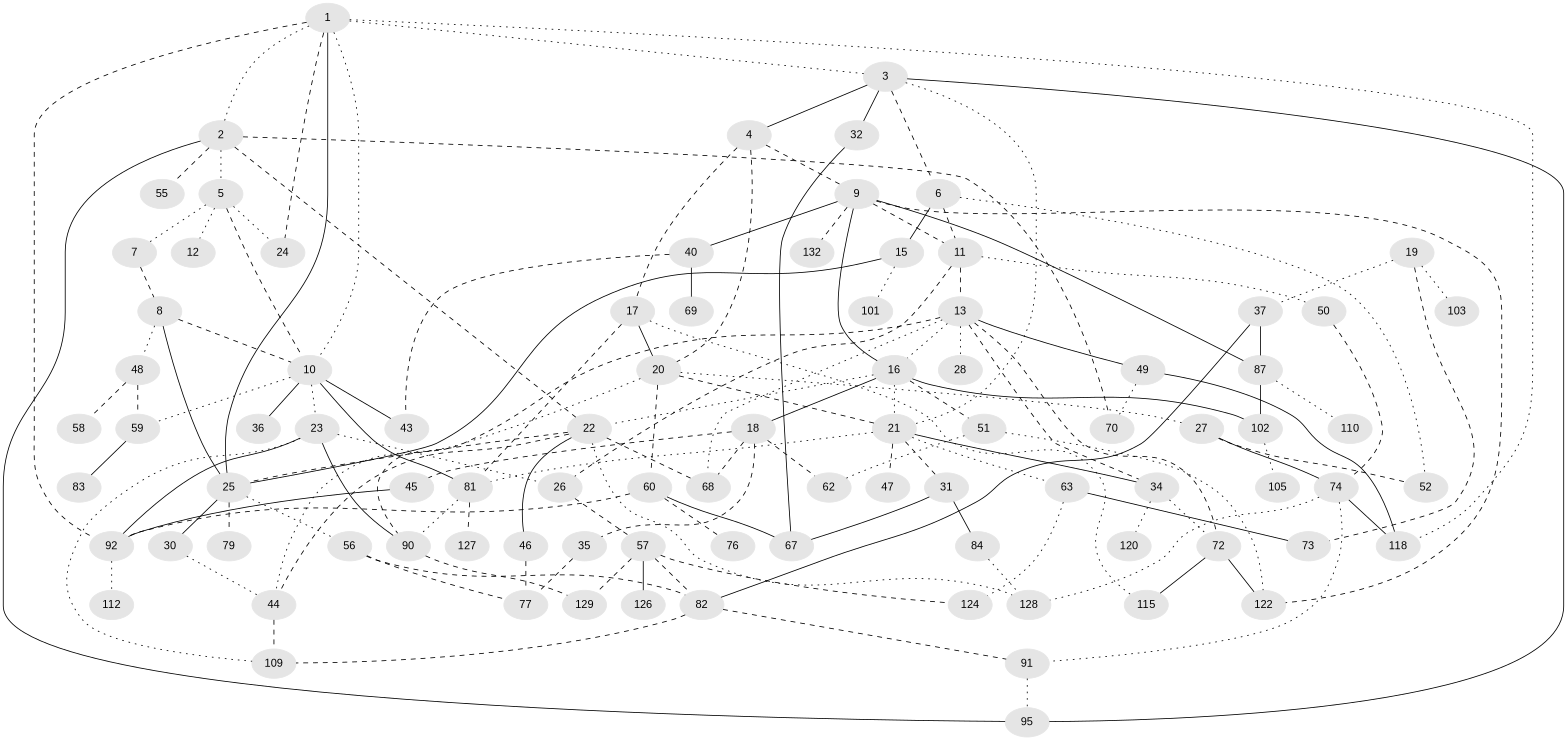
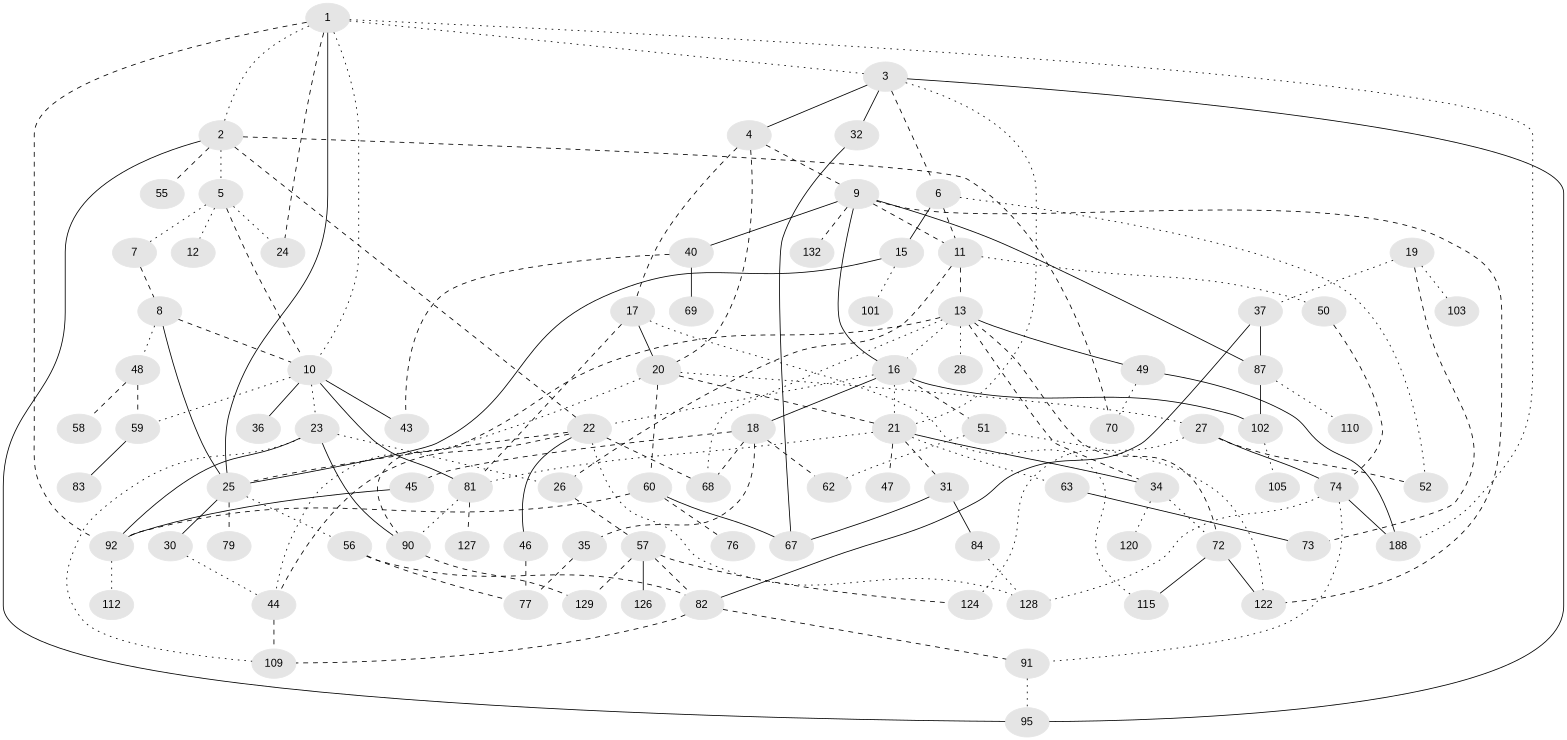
(1398, 546) -> (1398, 546)
(1036, 558) -> (1039, 472)
